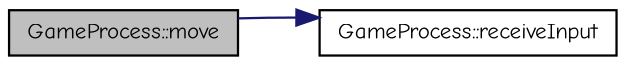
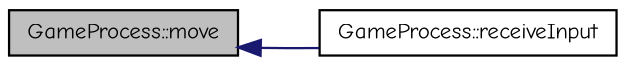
(267, 18) -> (290, 48)
